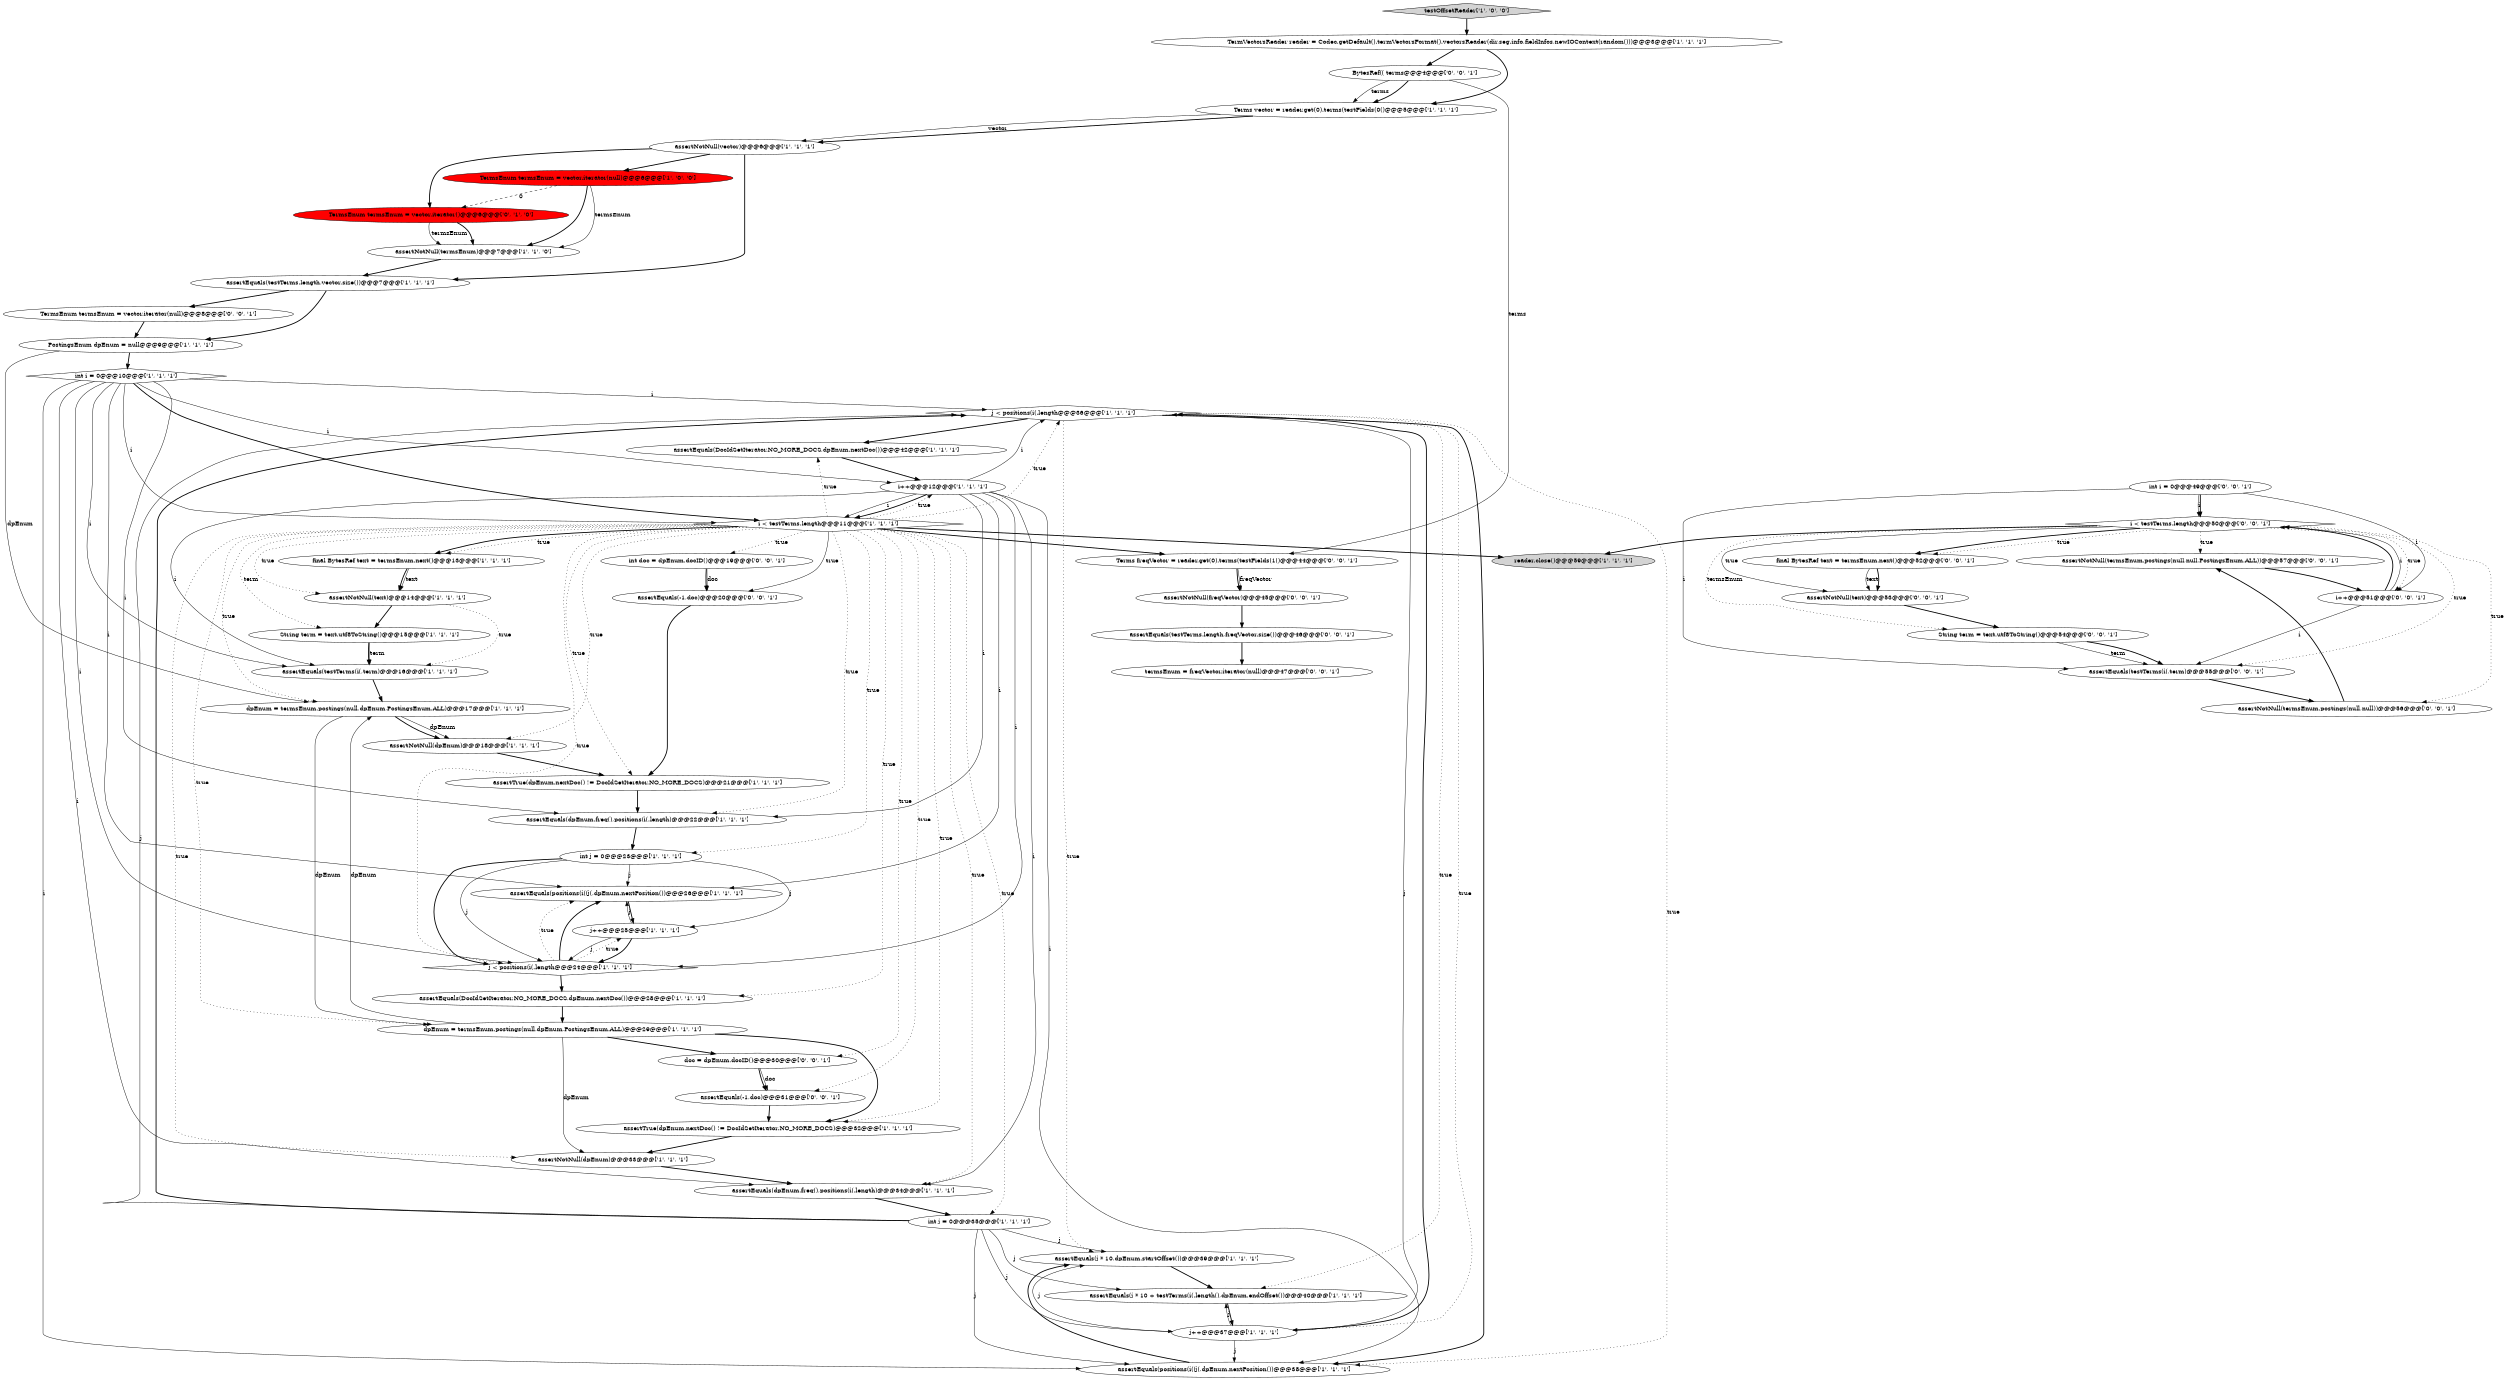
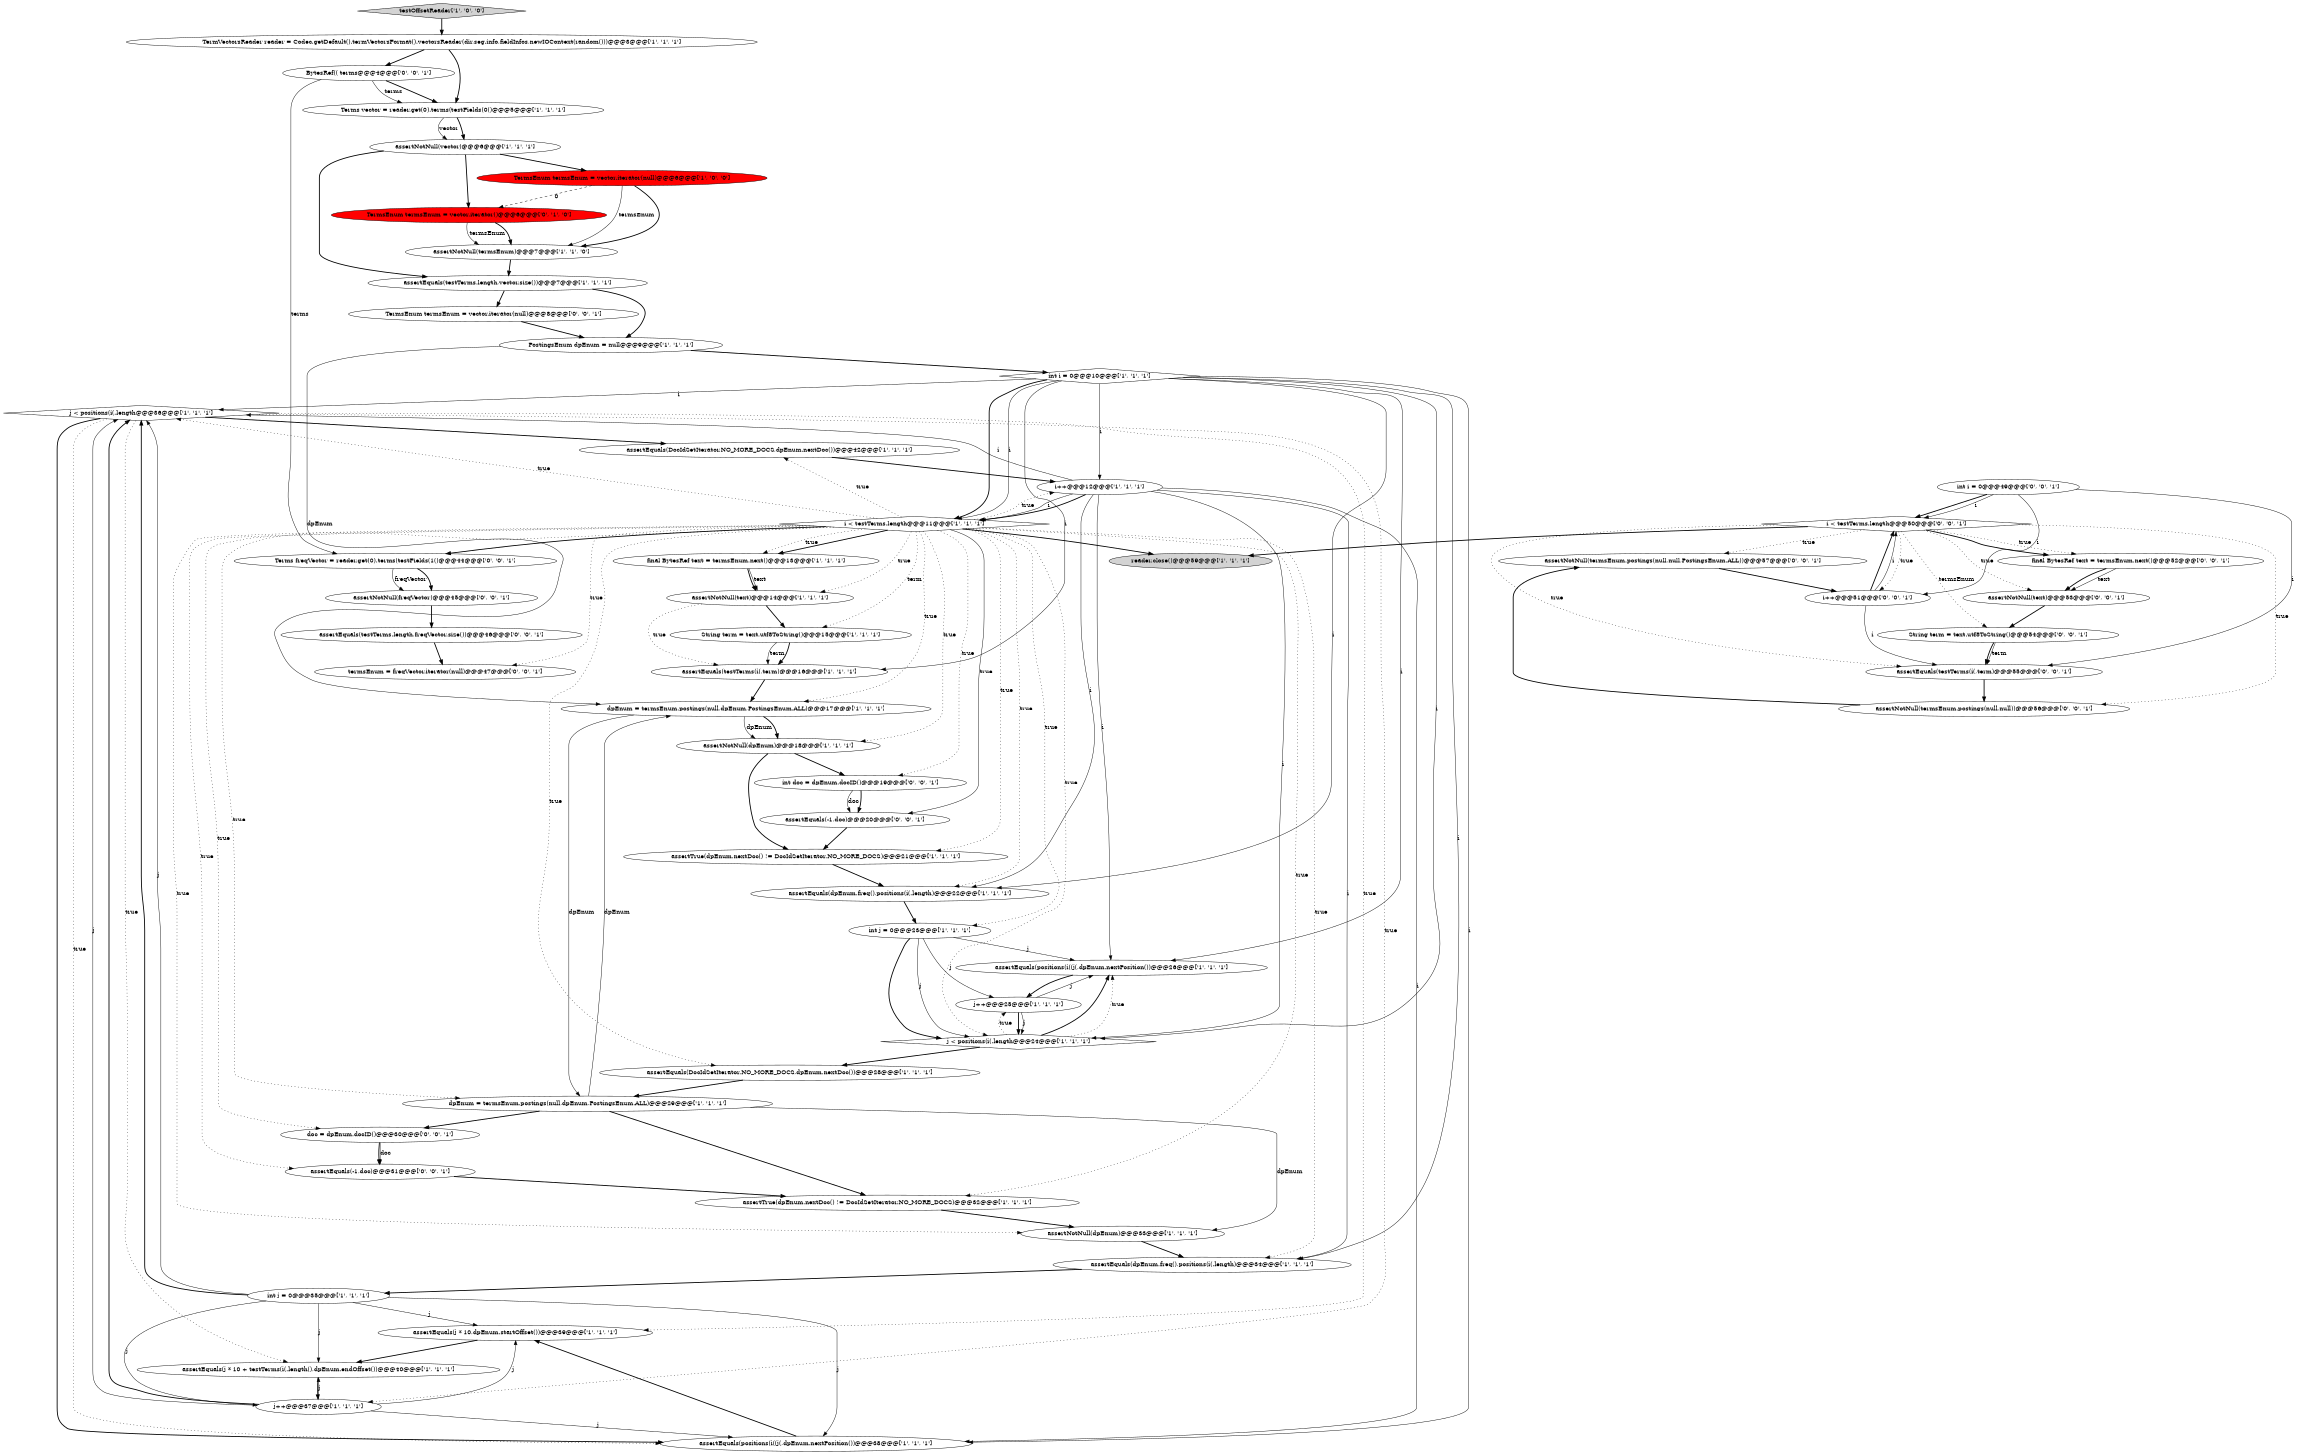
(430, 502) -> none
(1859, 537) -> (1973, 563)
none -> (817, 763)
(986, 839) -> (592, 548)
